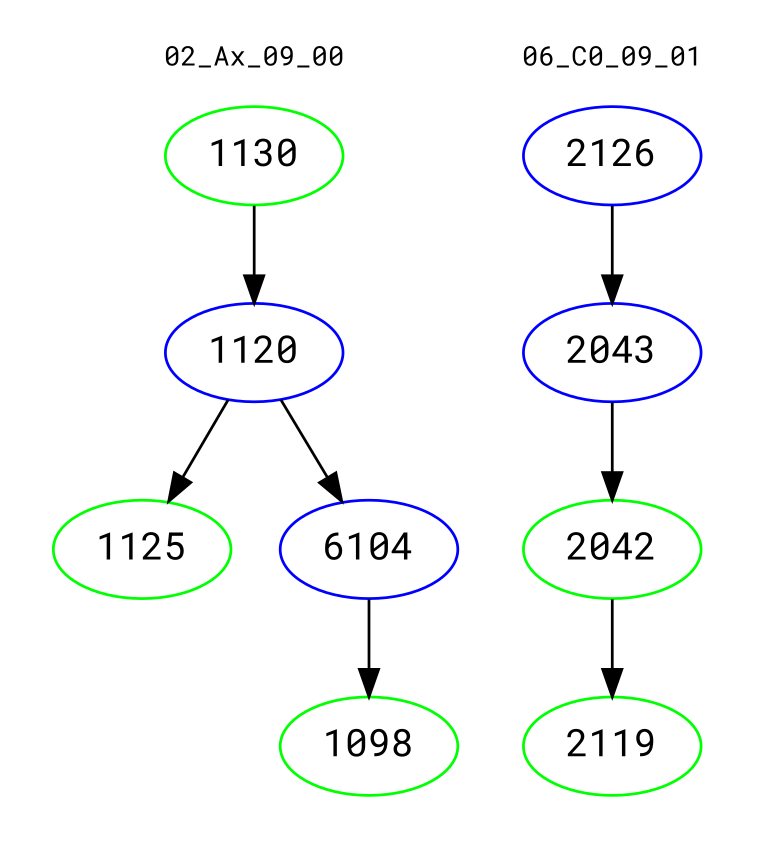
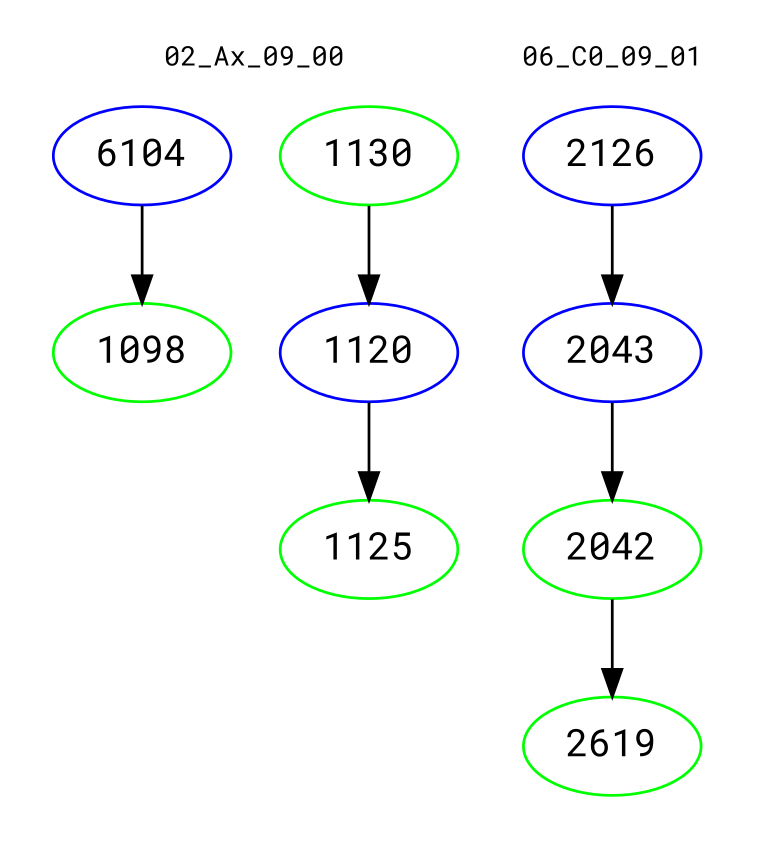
(304, 439) -> none
(612, 746) -> (612, 746)
